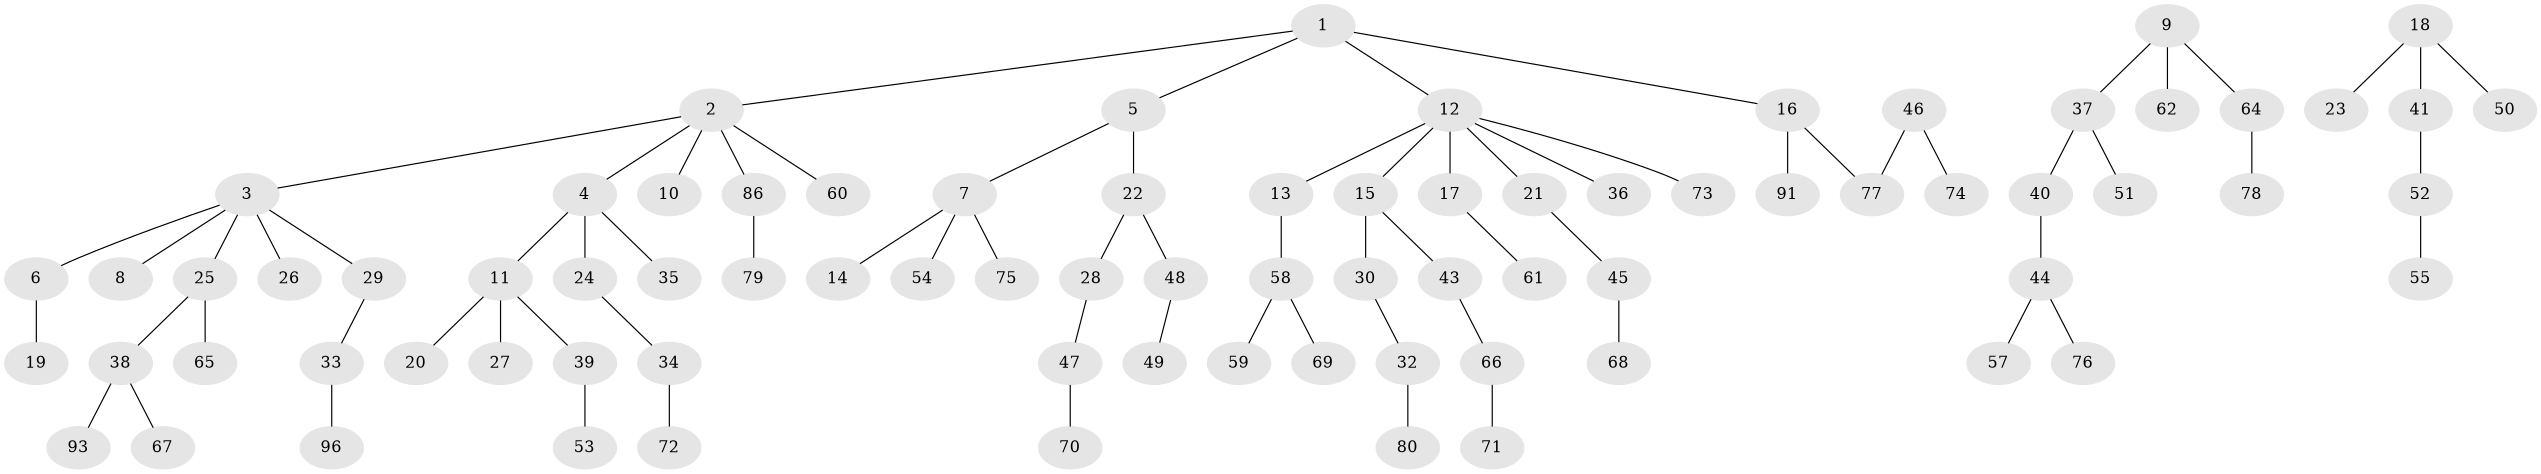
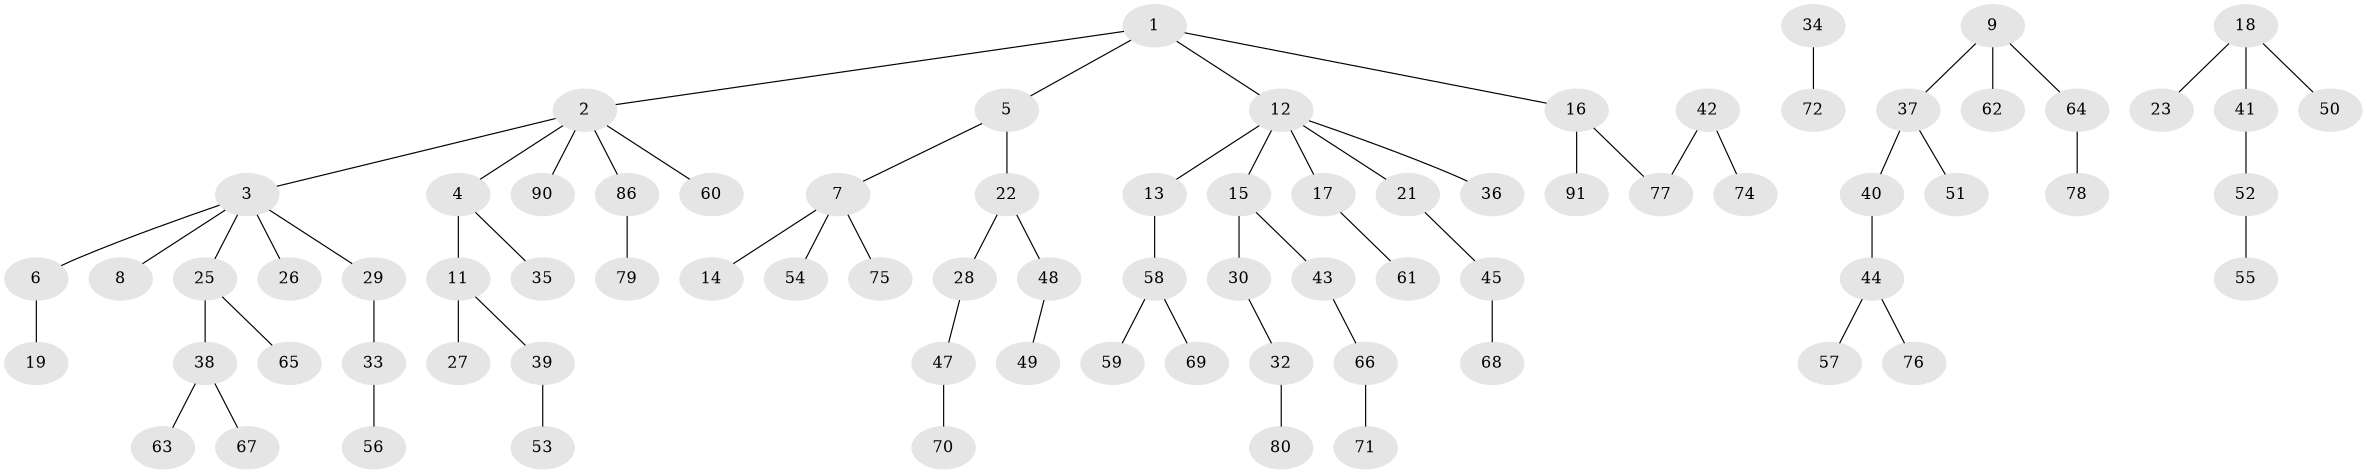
(1914, 110) -> (1708, 110)
(669, 195) -> (543, 195)
(1703, 195) -> none
(585, 279) -> none
(416, 363) -> none
(79, 448) -> (163, 448)
(332, 448) -> (374, 448)
